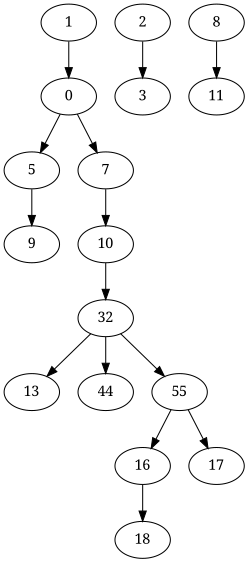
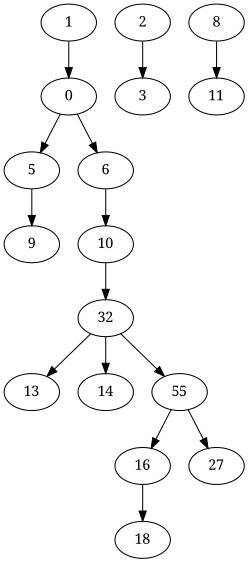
(106, 170) -> (106, 170)
(106, 392) -> (106, 392)
(217, 466) -> (217, 466)
